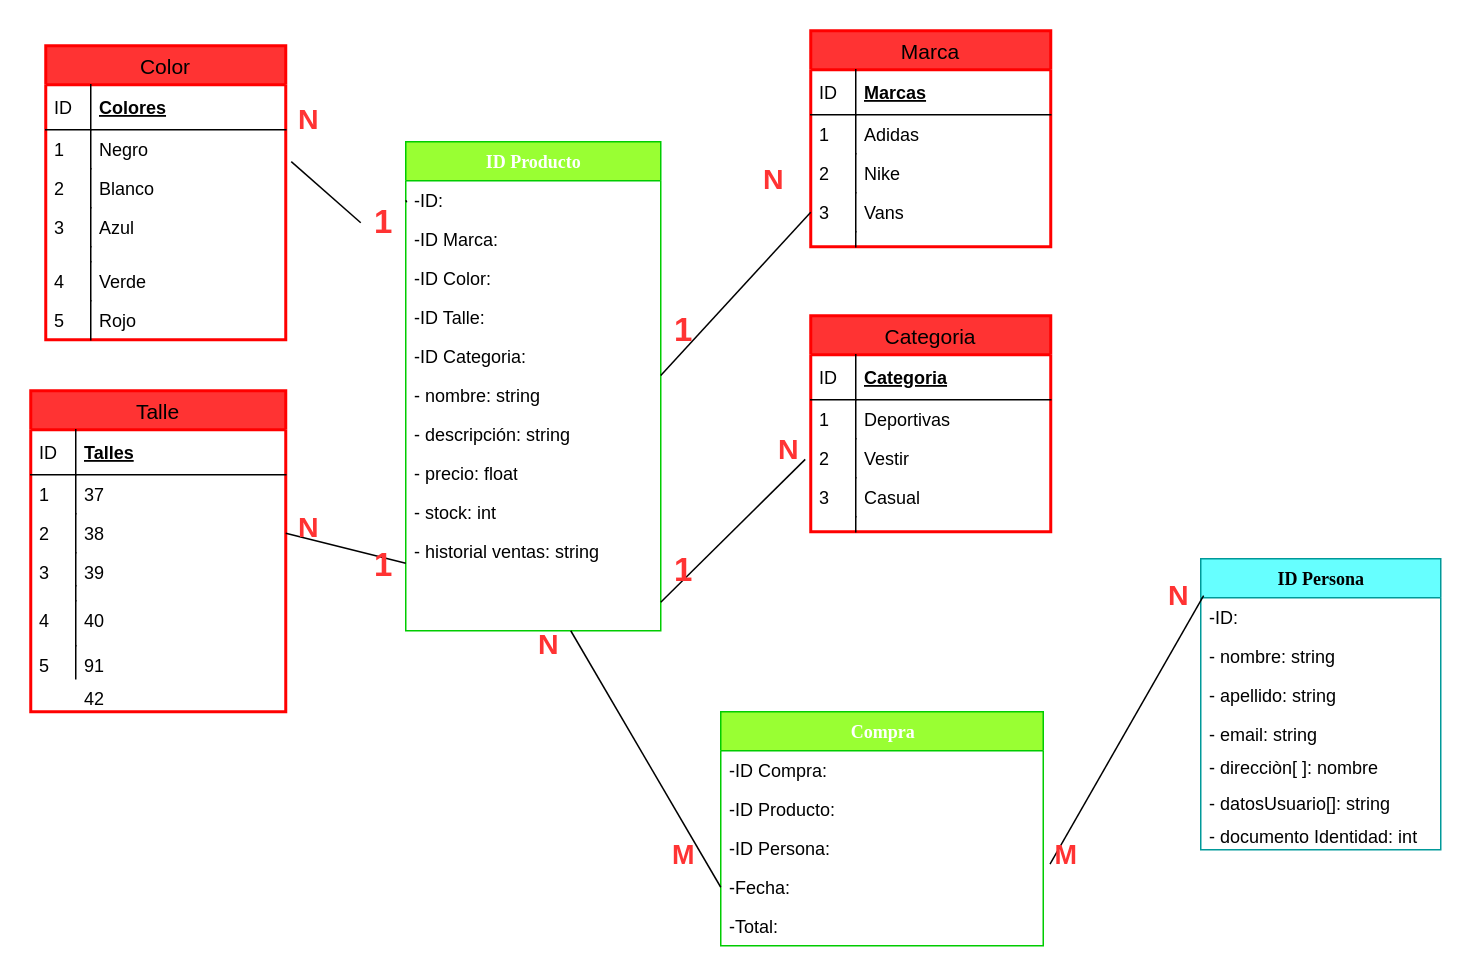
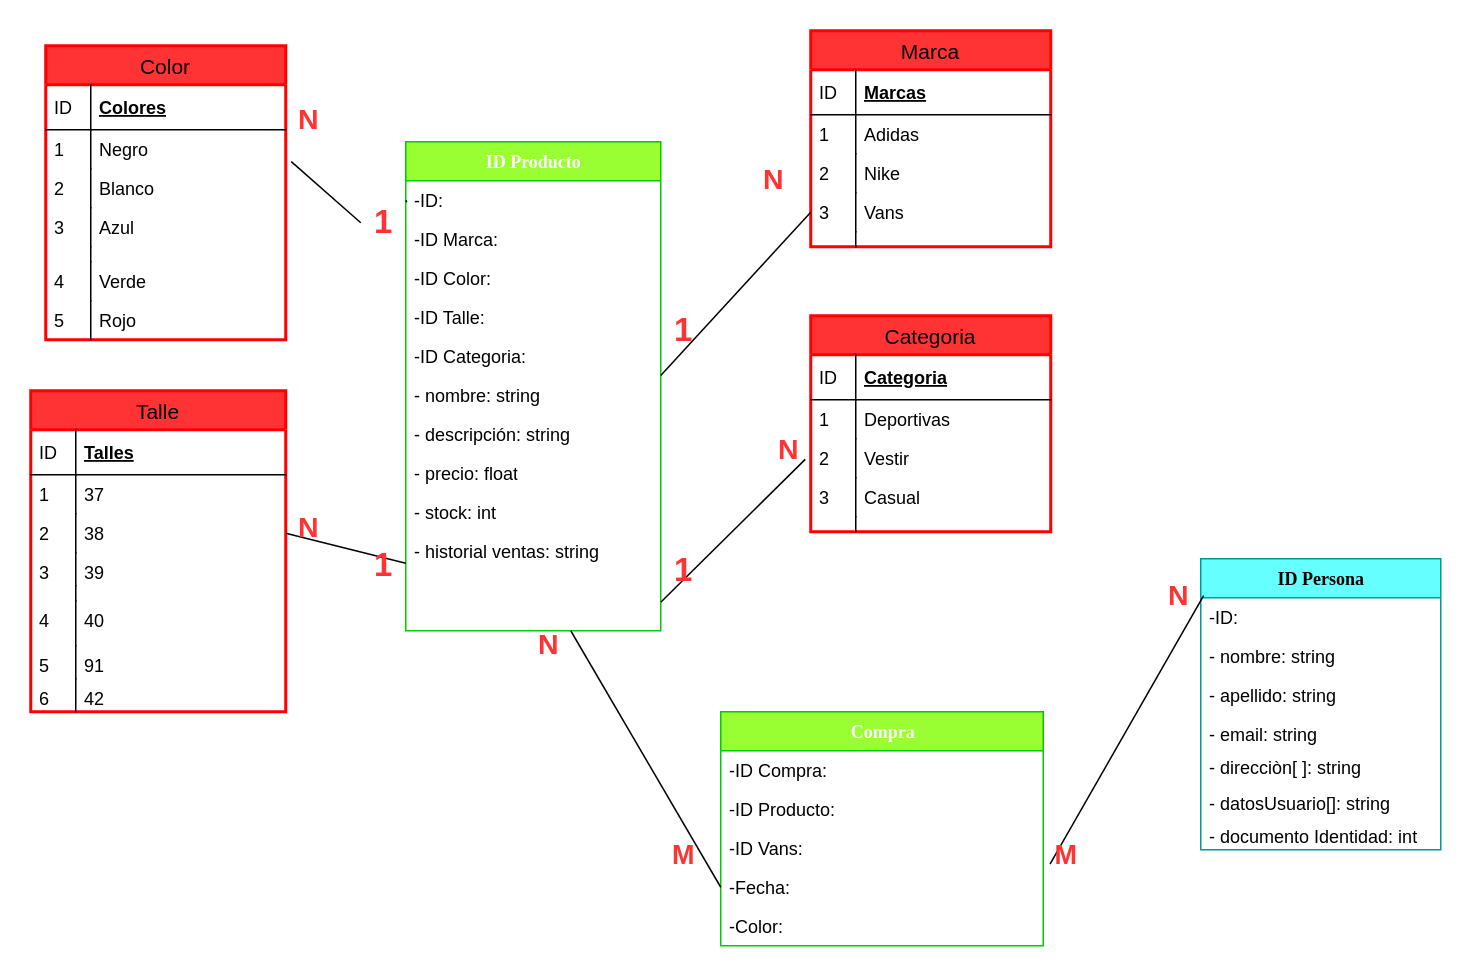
none -> (53, 695)
(1307, 769) -> (1304, 769)
(786, 850) -> (770, 850)
(760, 928) -> (760, 928)
